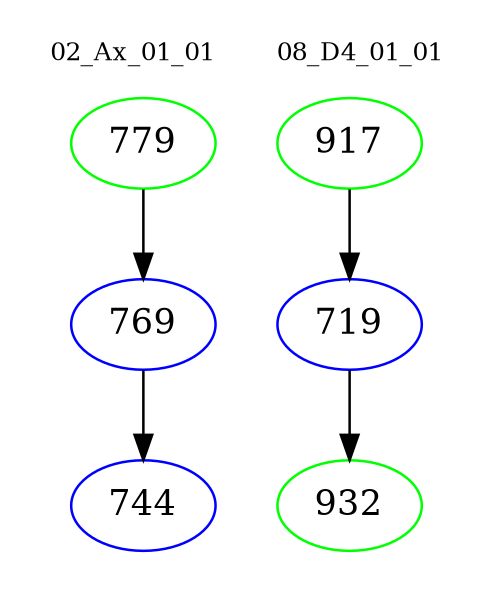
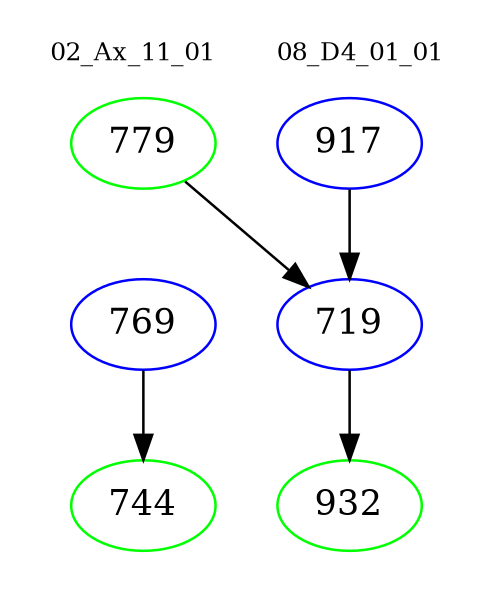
(133, 54) -> (133, 54)
(350, 143) -> (350, 143)
(143, 222) -> (219, 210)
(143, 506) -> (143, 506)
